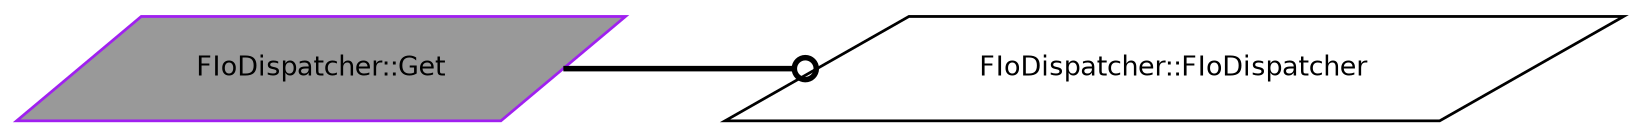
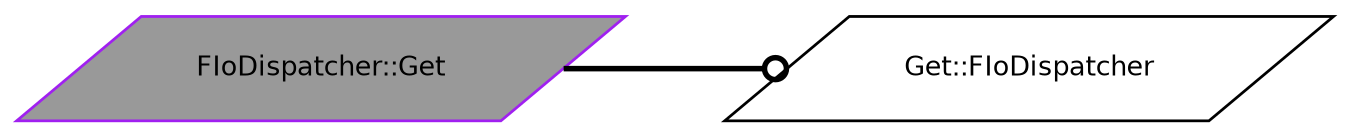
(1174, 69) -> (1029, 69)
